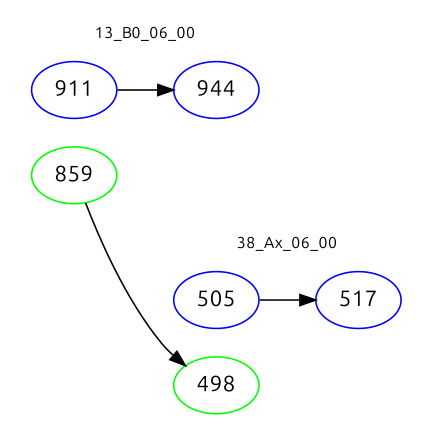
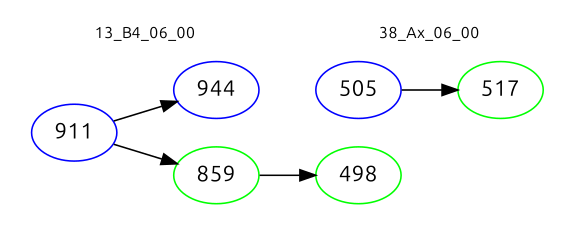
(145, 34) -> (145, 34)
none -> (138, 152)
(358, 300) -> (501, 90)
